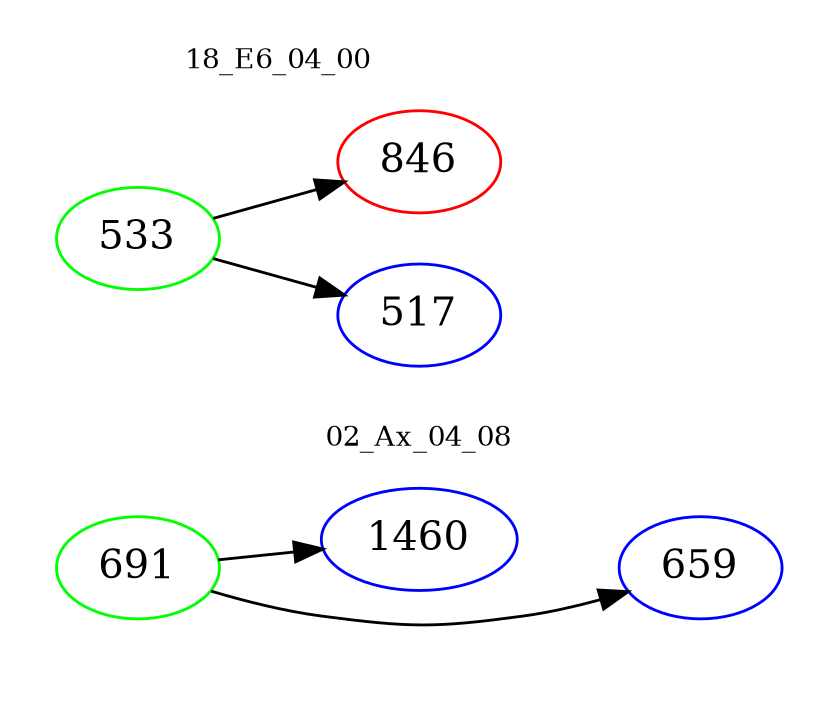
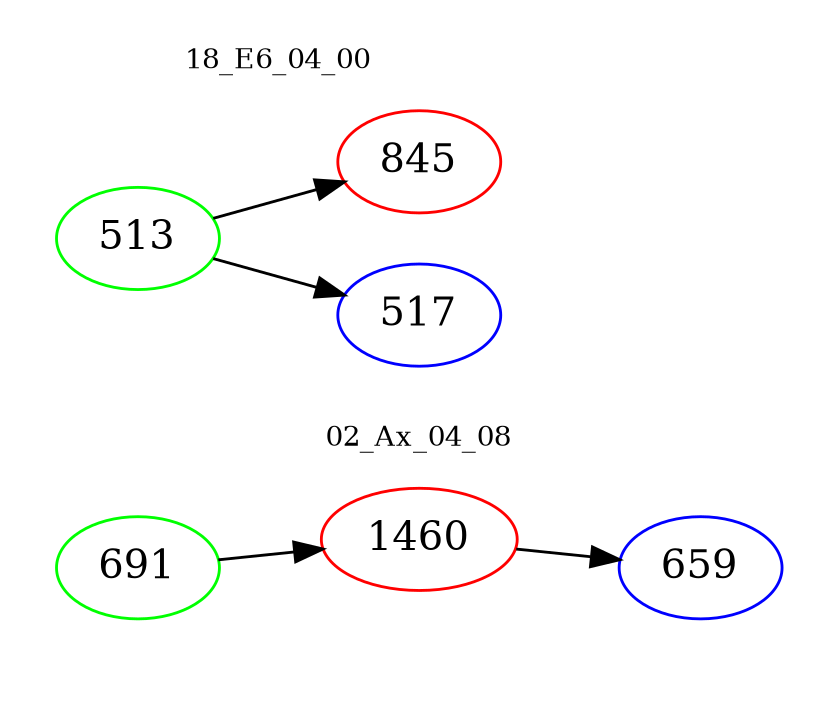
(419, 162) -> (419, 162)
(138, 238) -> (138, 238)
(419, 539) -> (419, 539)
(405, 624) -> (553, 553)
